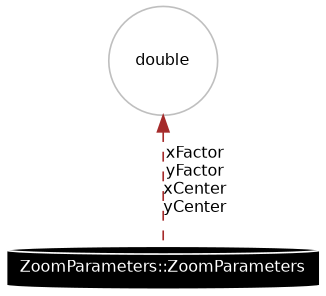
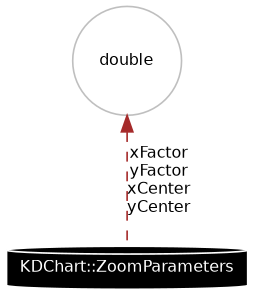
(163, 268) -> (127, 268)
